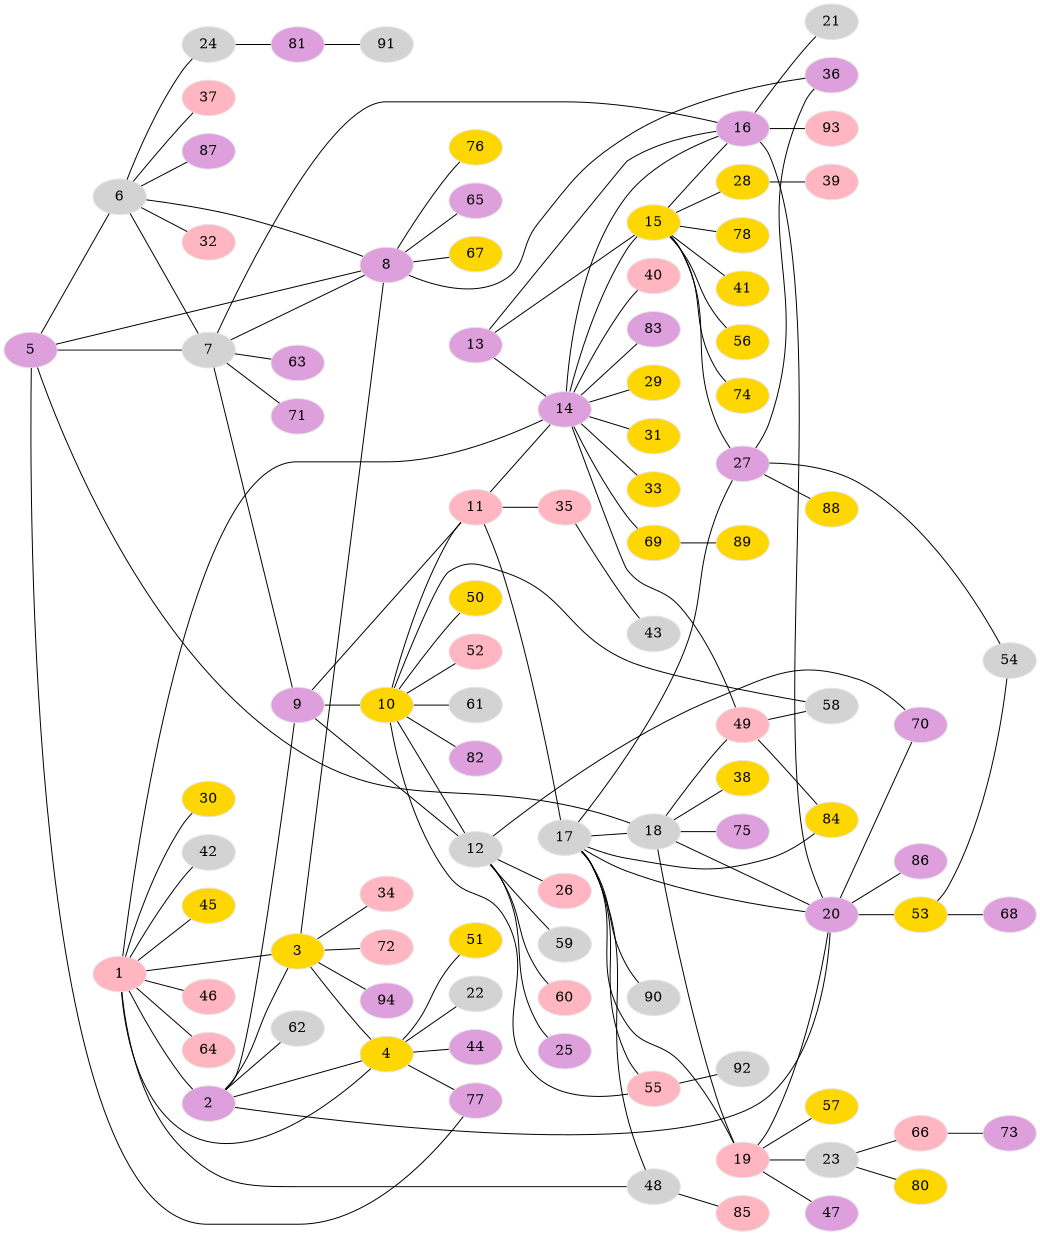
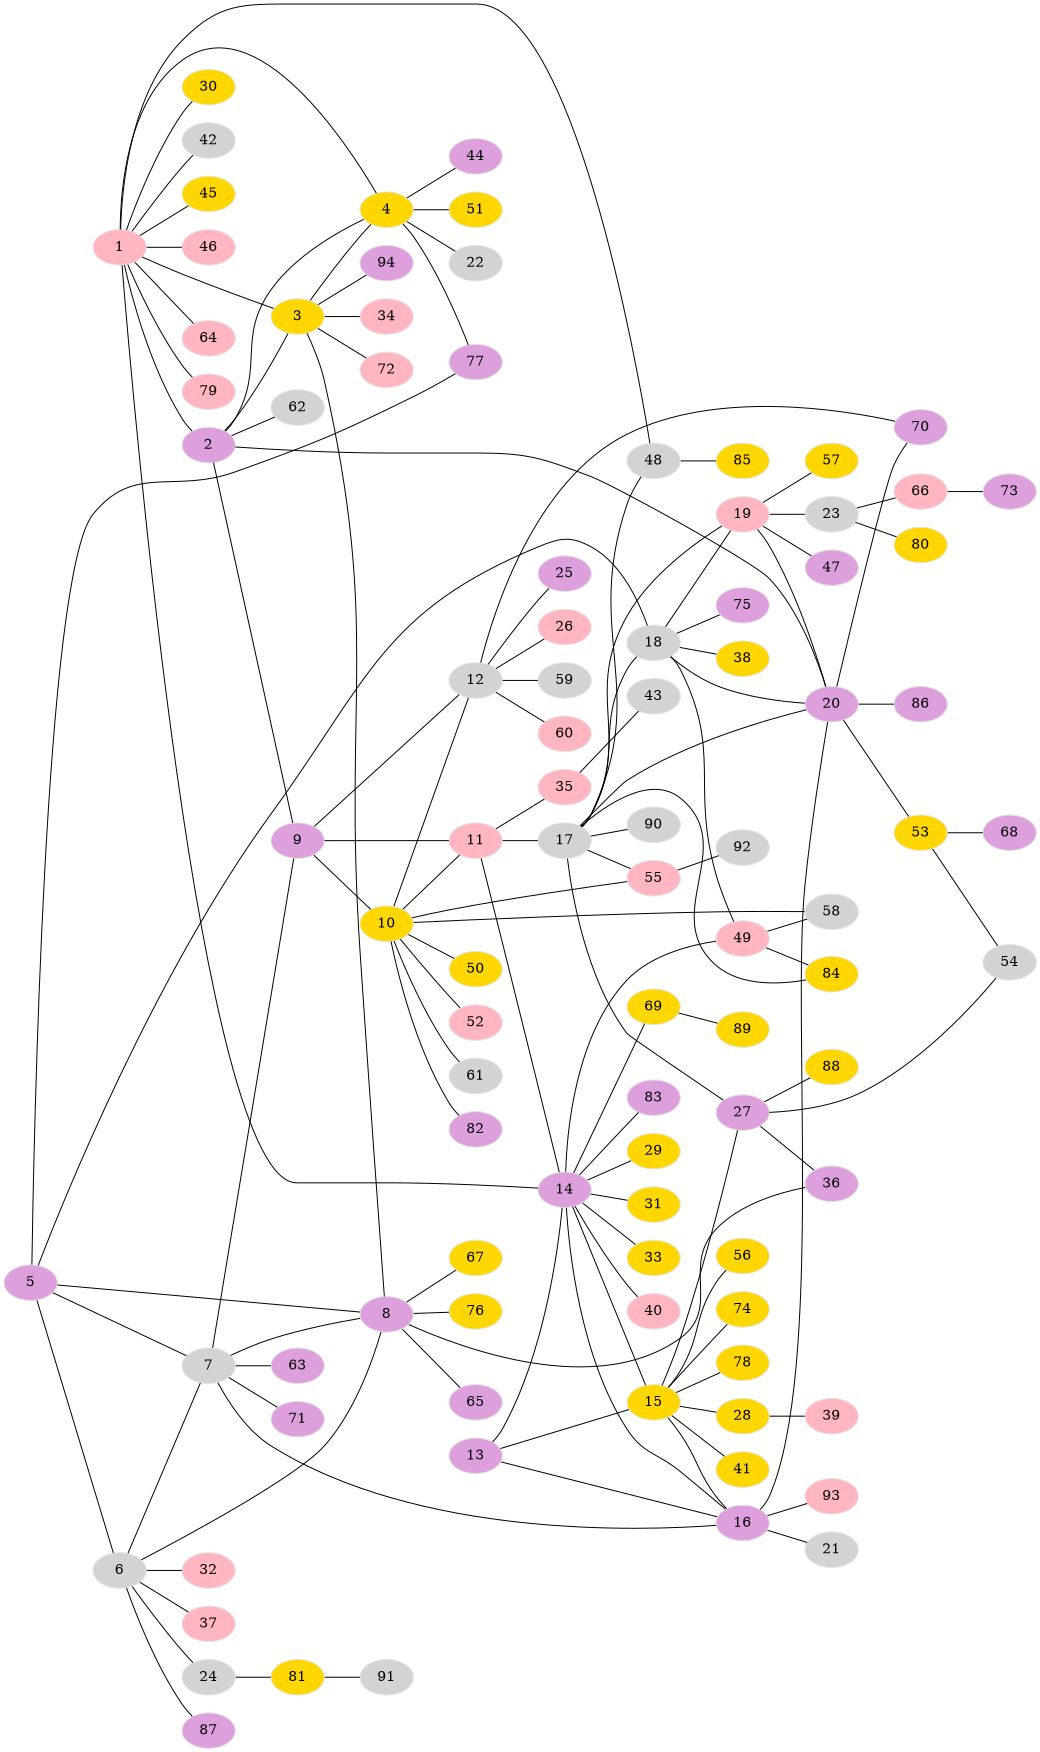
(298, 44) -> (298, 1677)
none -> (209, 392)
(743, 1213) -> (743, 461)
